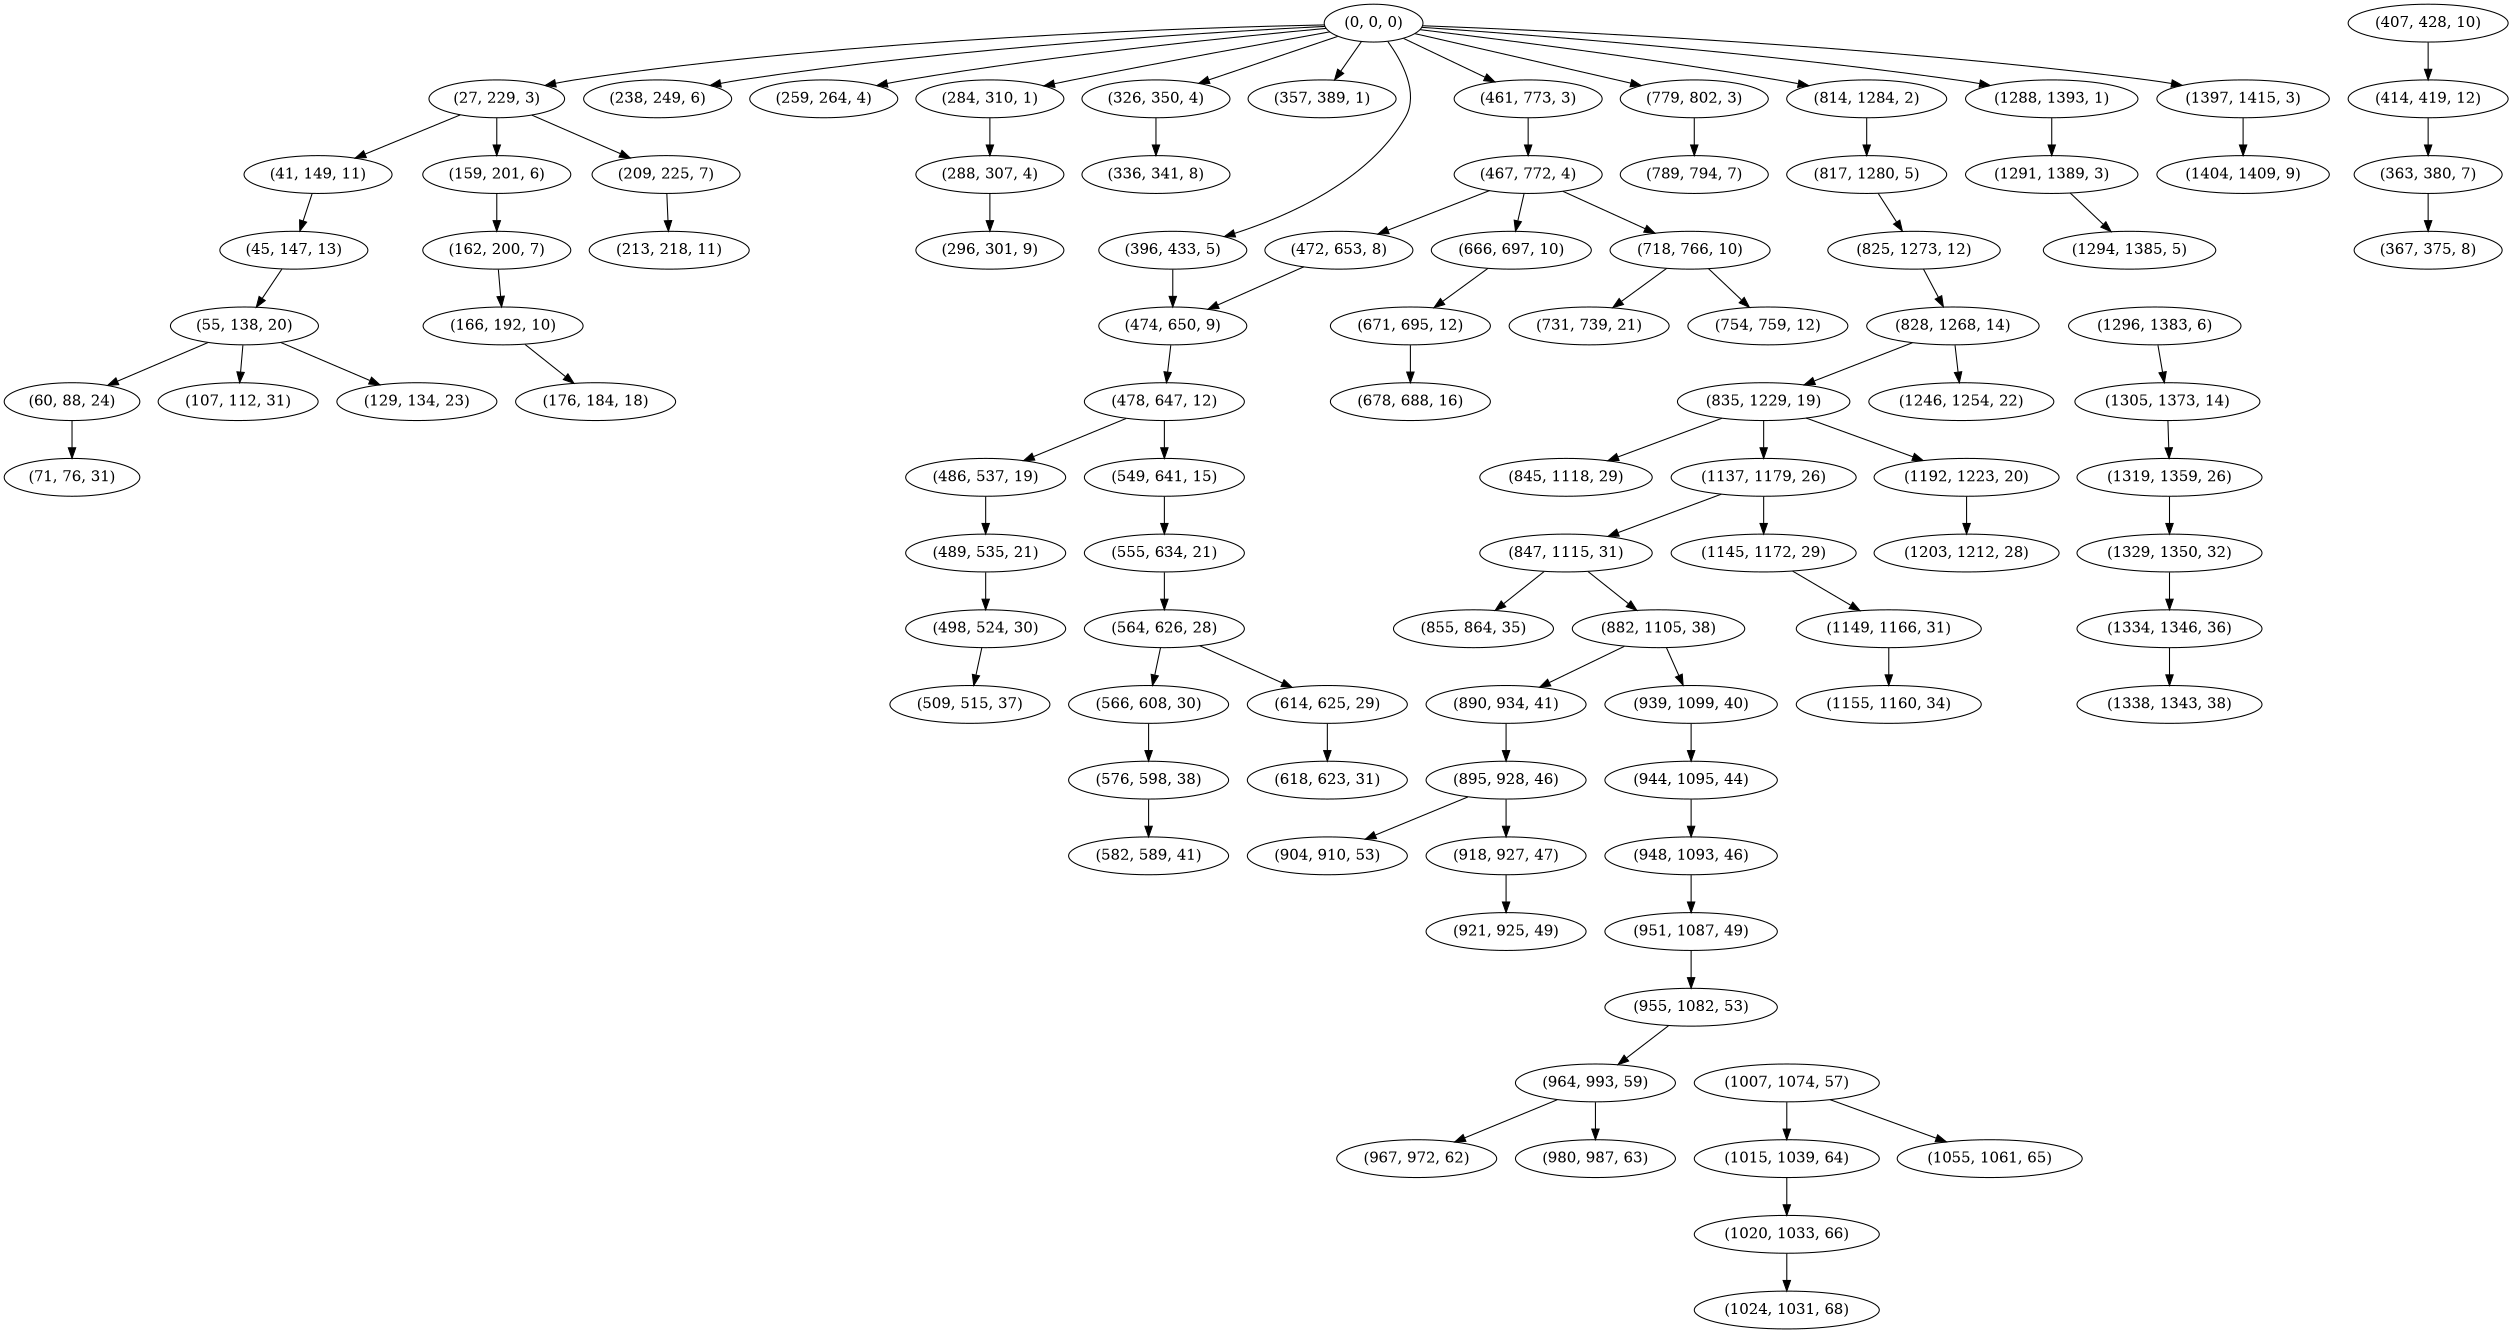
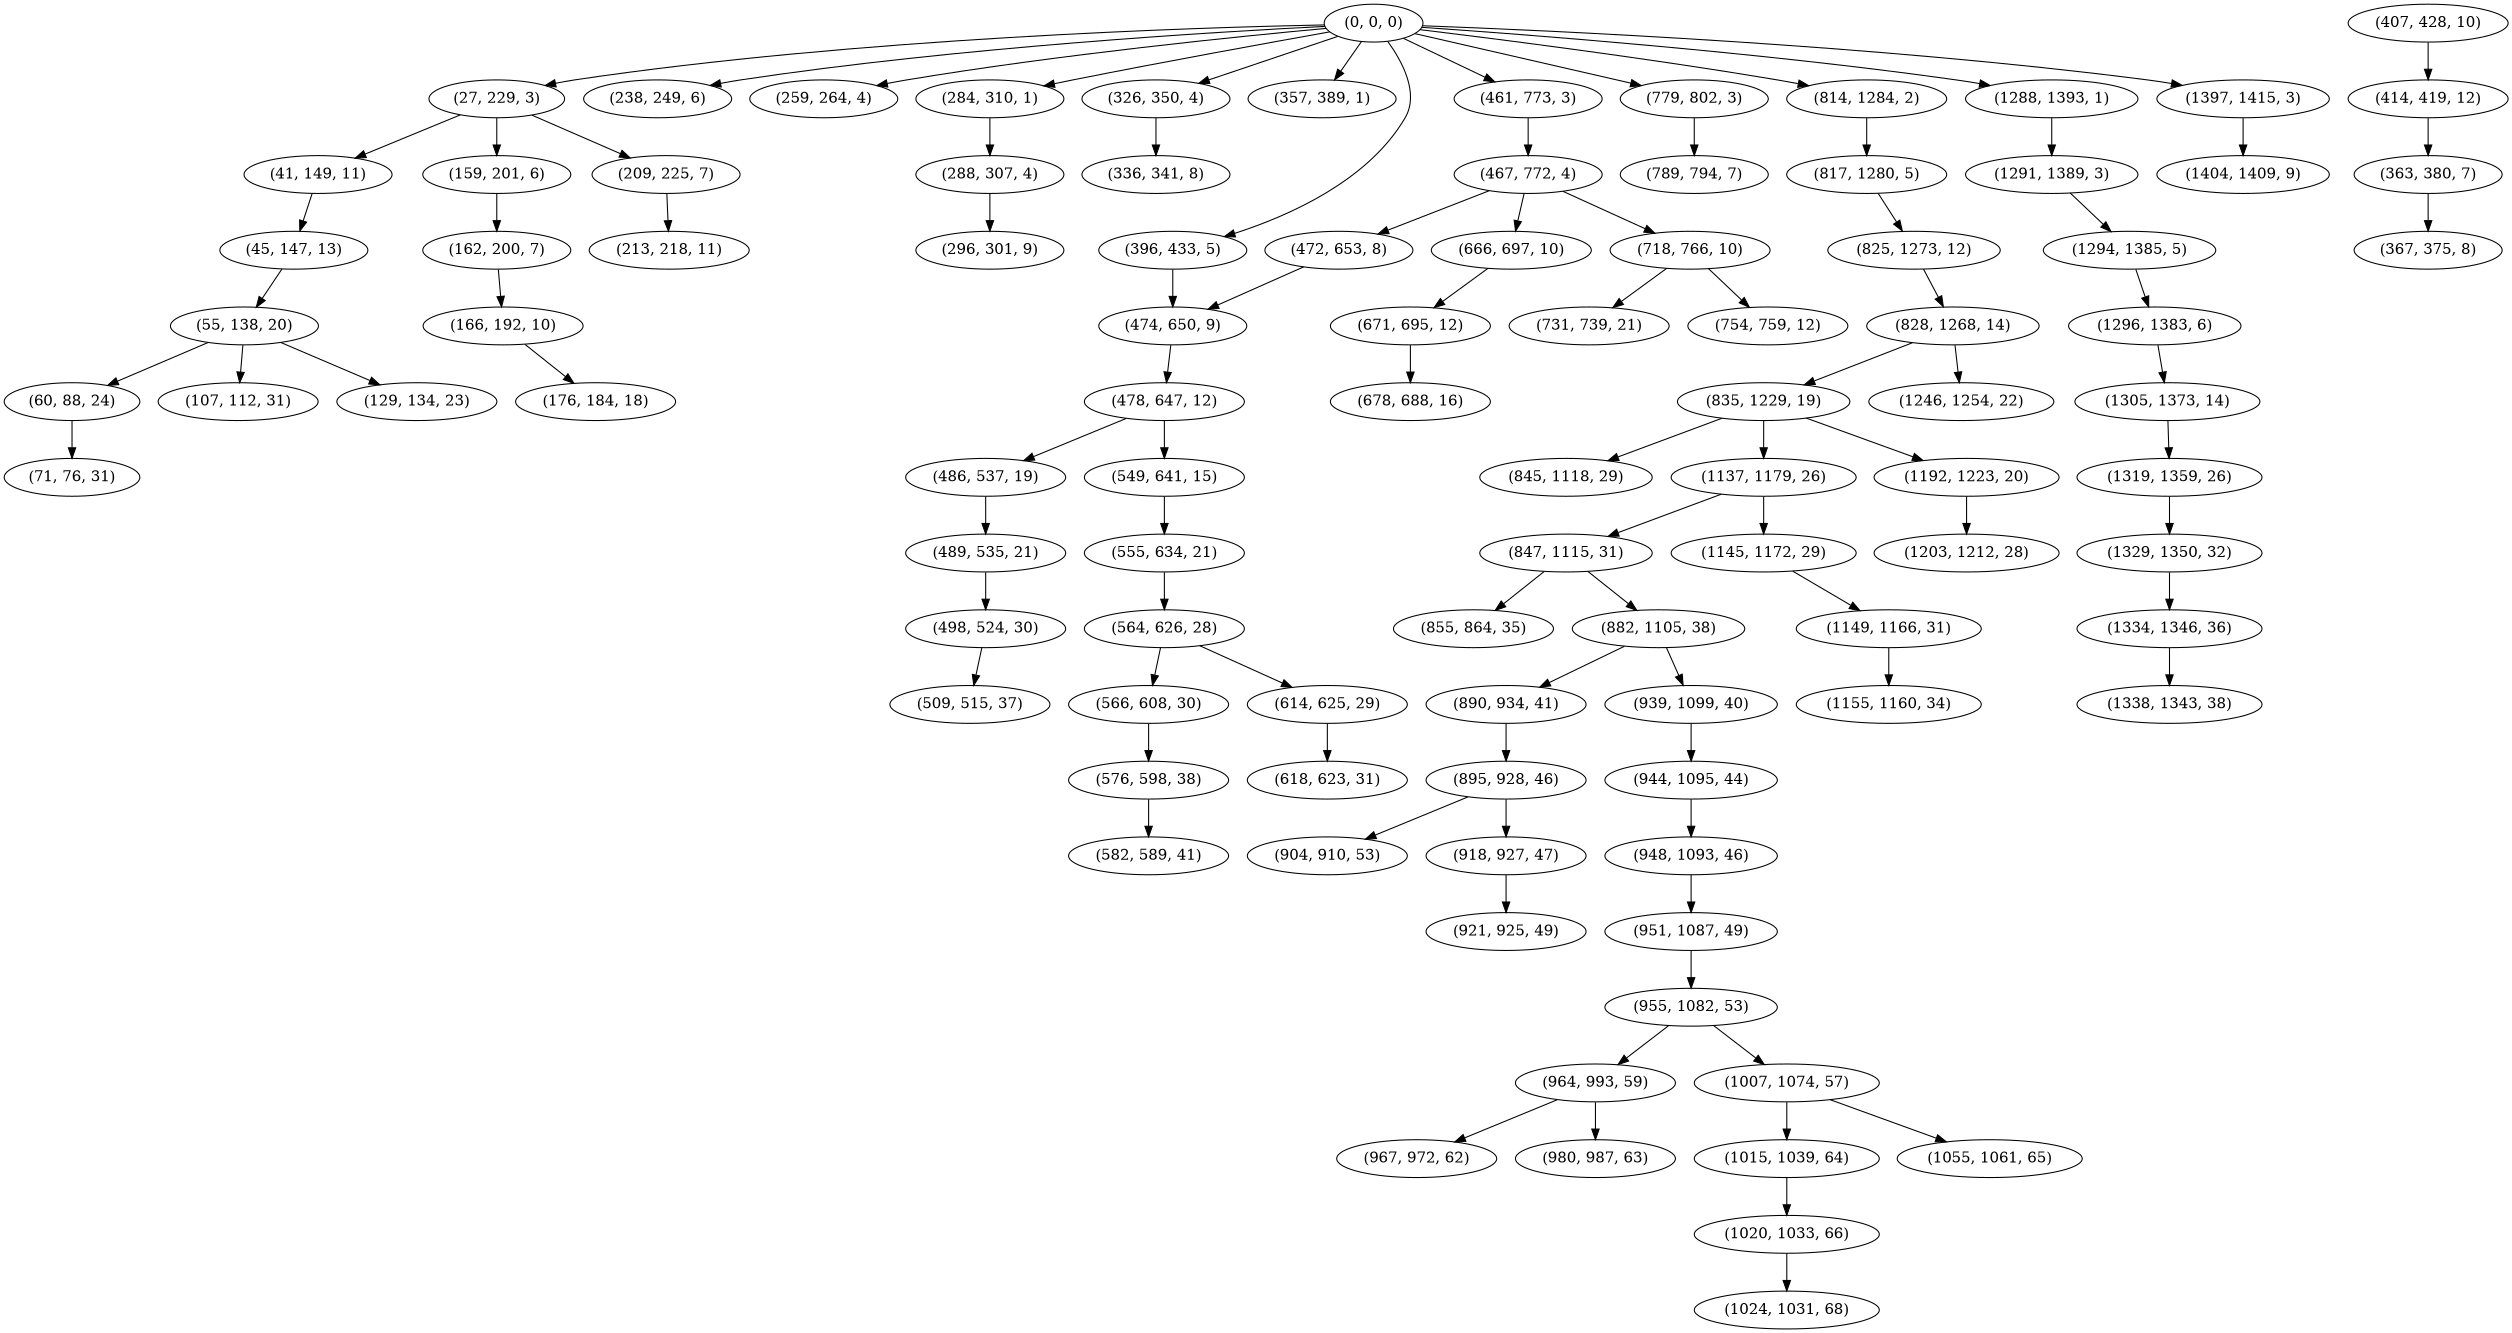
none -> (2141, 283)
none -> (1735, 1042)
